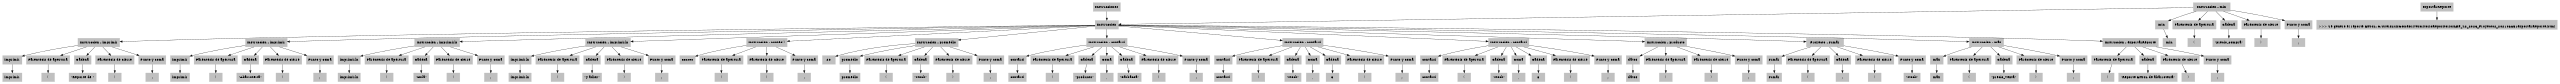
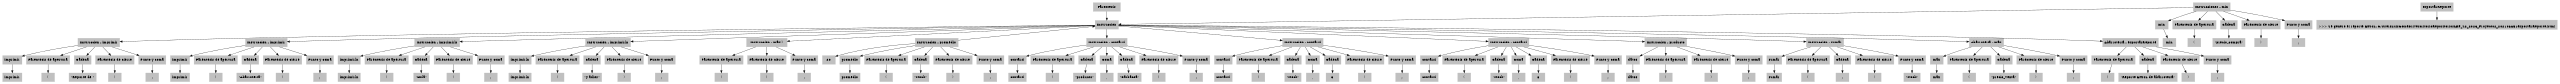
(1107, 7) -> (1107, 7)
(2212, 7) -> (2212, 7)
(1028, 33) -> (1025, 33)
(767, 43) -> (767, 43)
(1825, 43) -> (1825, 43)
(1986, 43) -> (1986, 43)
(2131, 43) -> (2131, 43)
(688, 60) -> none
